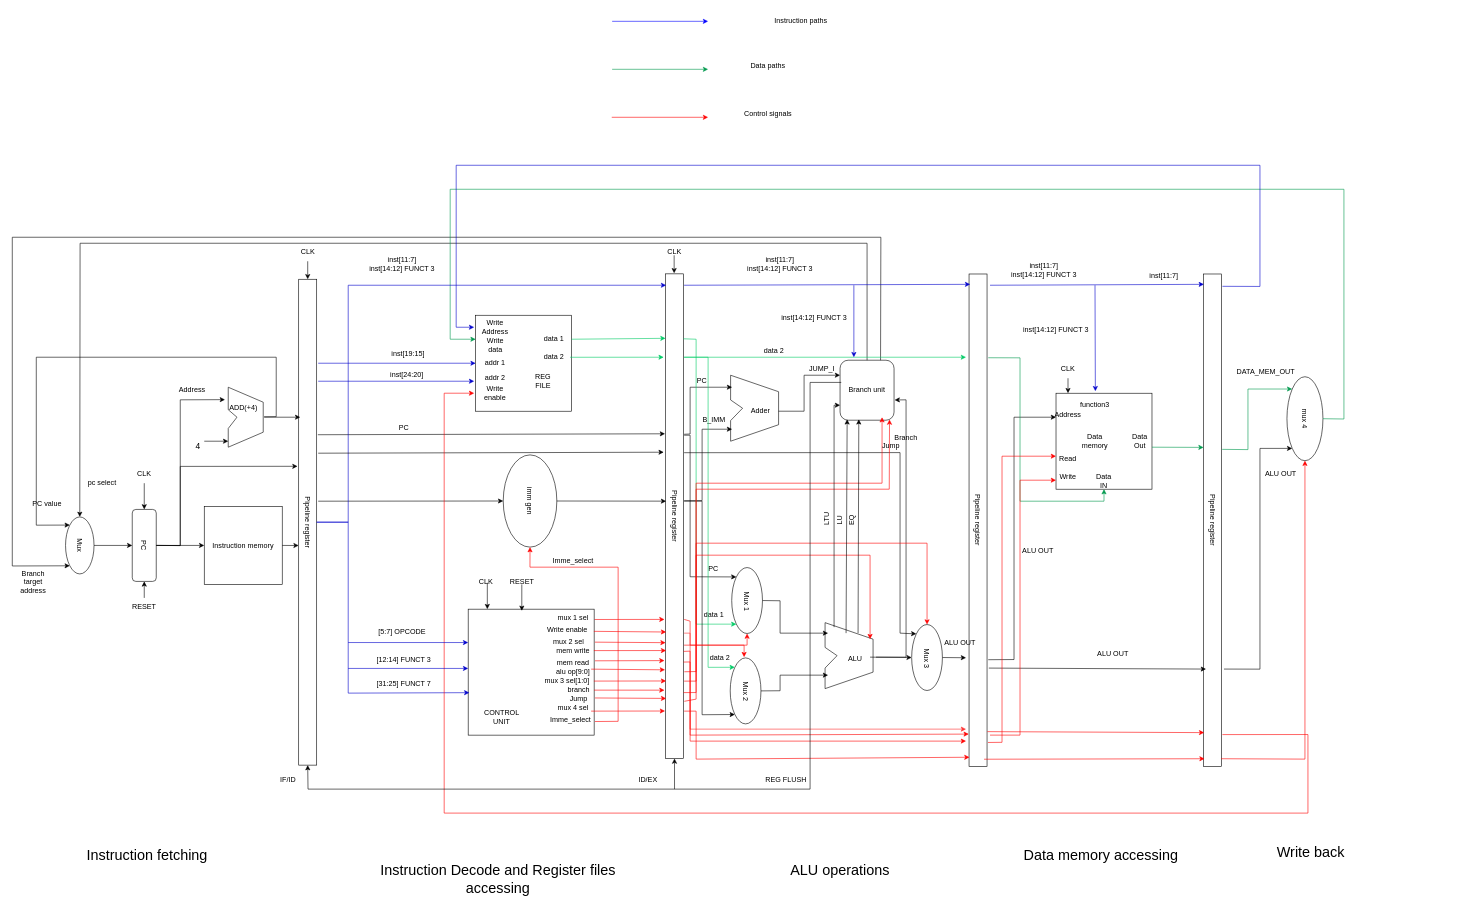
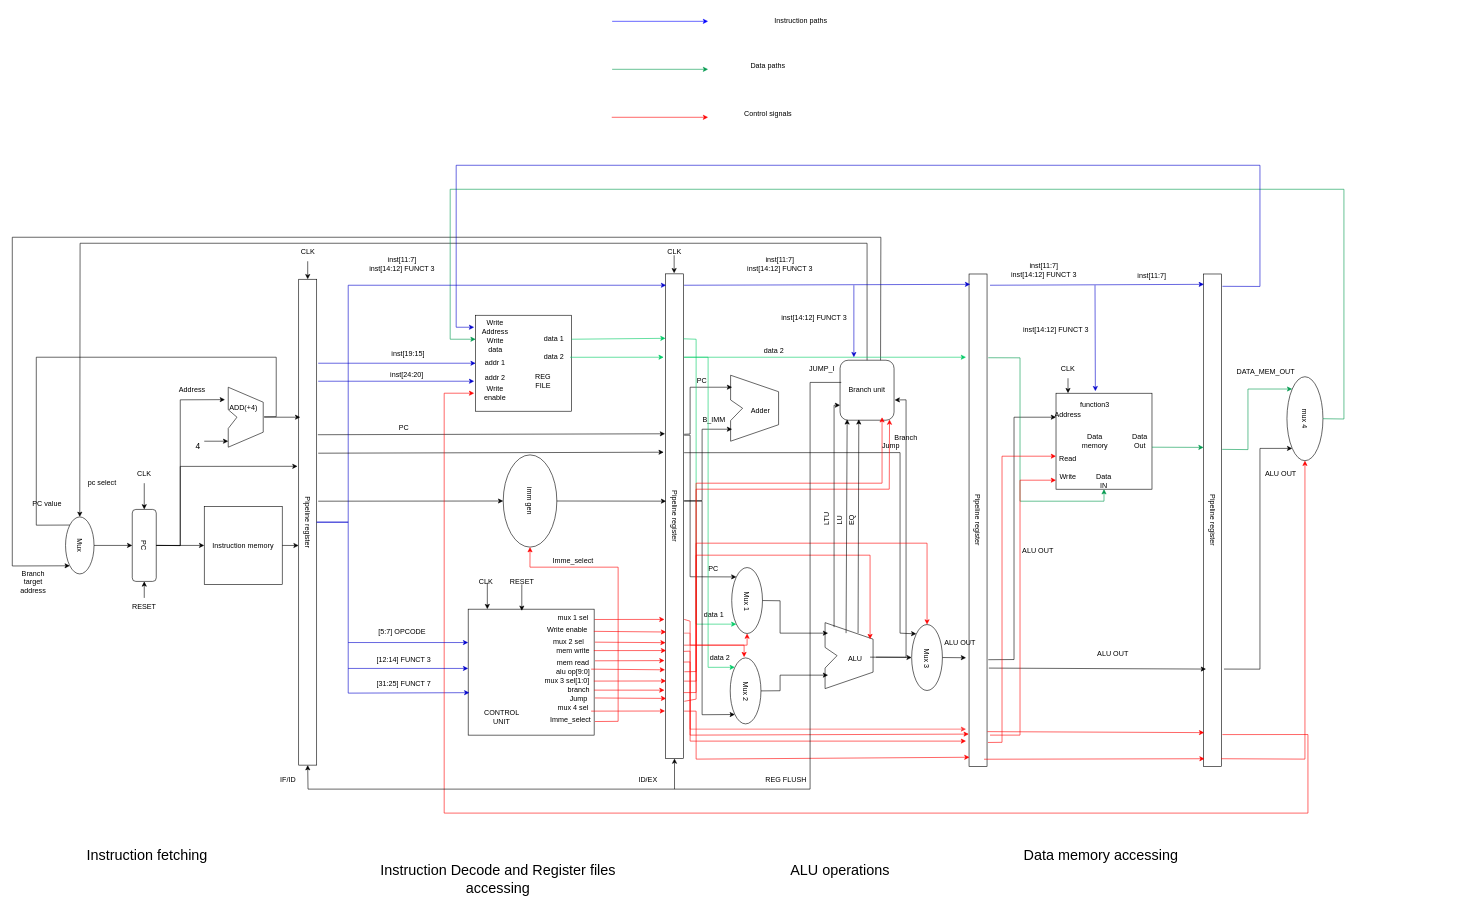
(1164, 276) -> (1152, 276)
(804, 375) -> none
(64, 525) -> (66, 525)
(1311, 852) -> none
